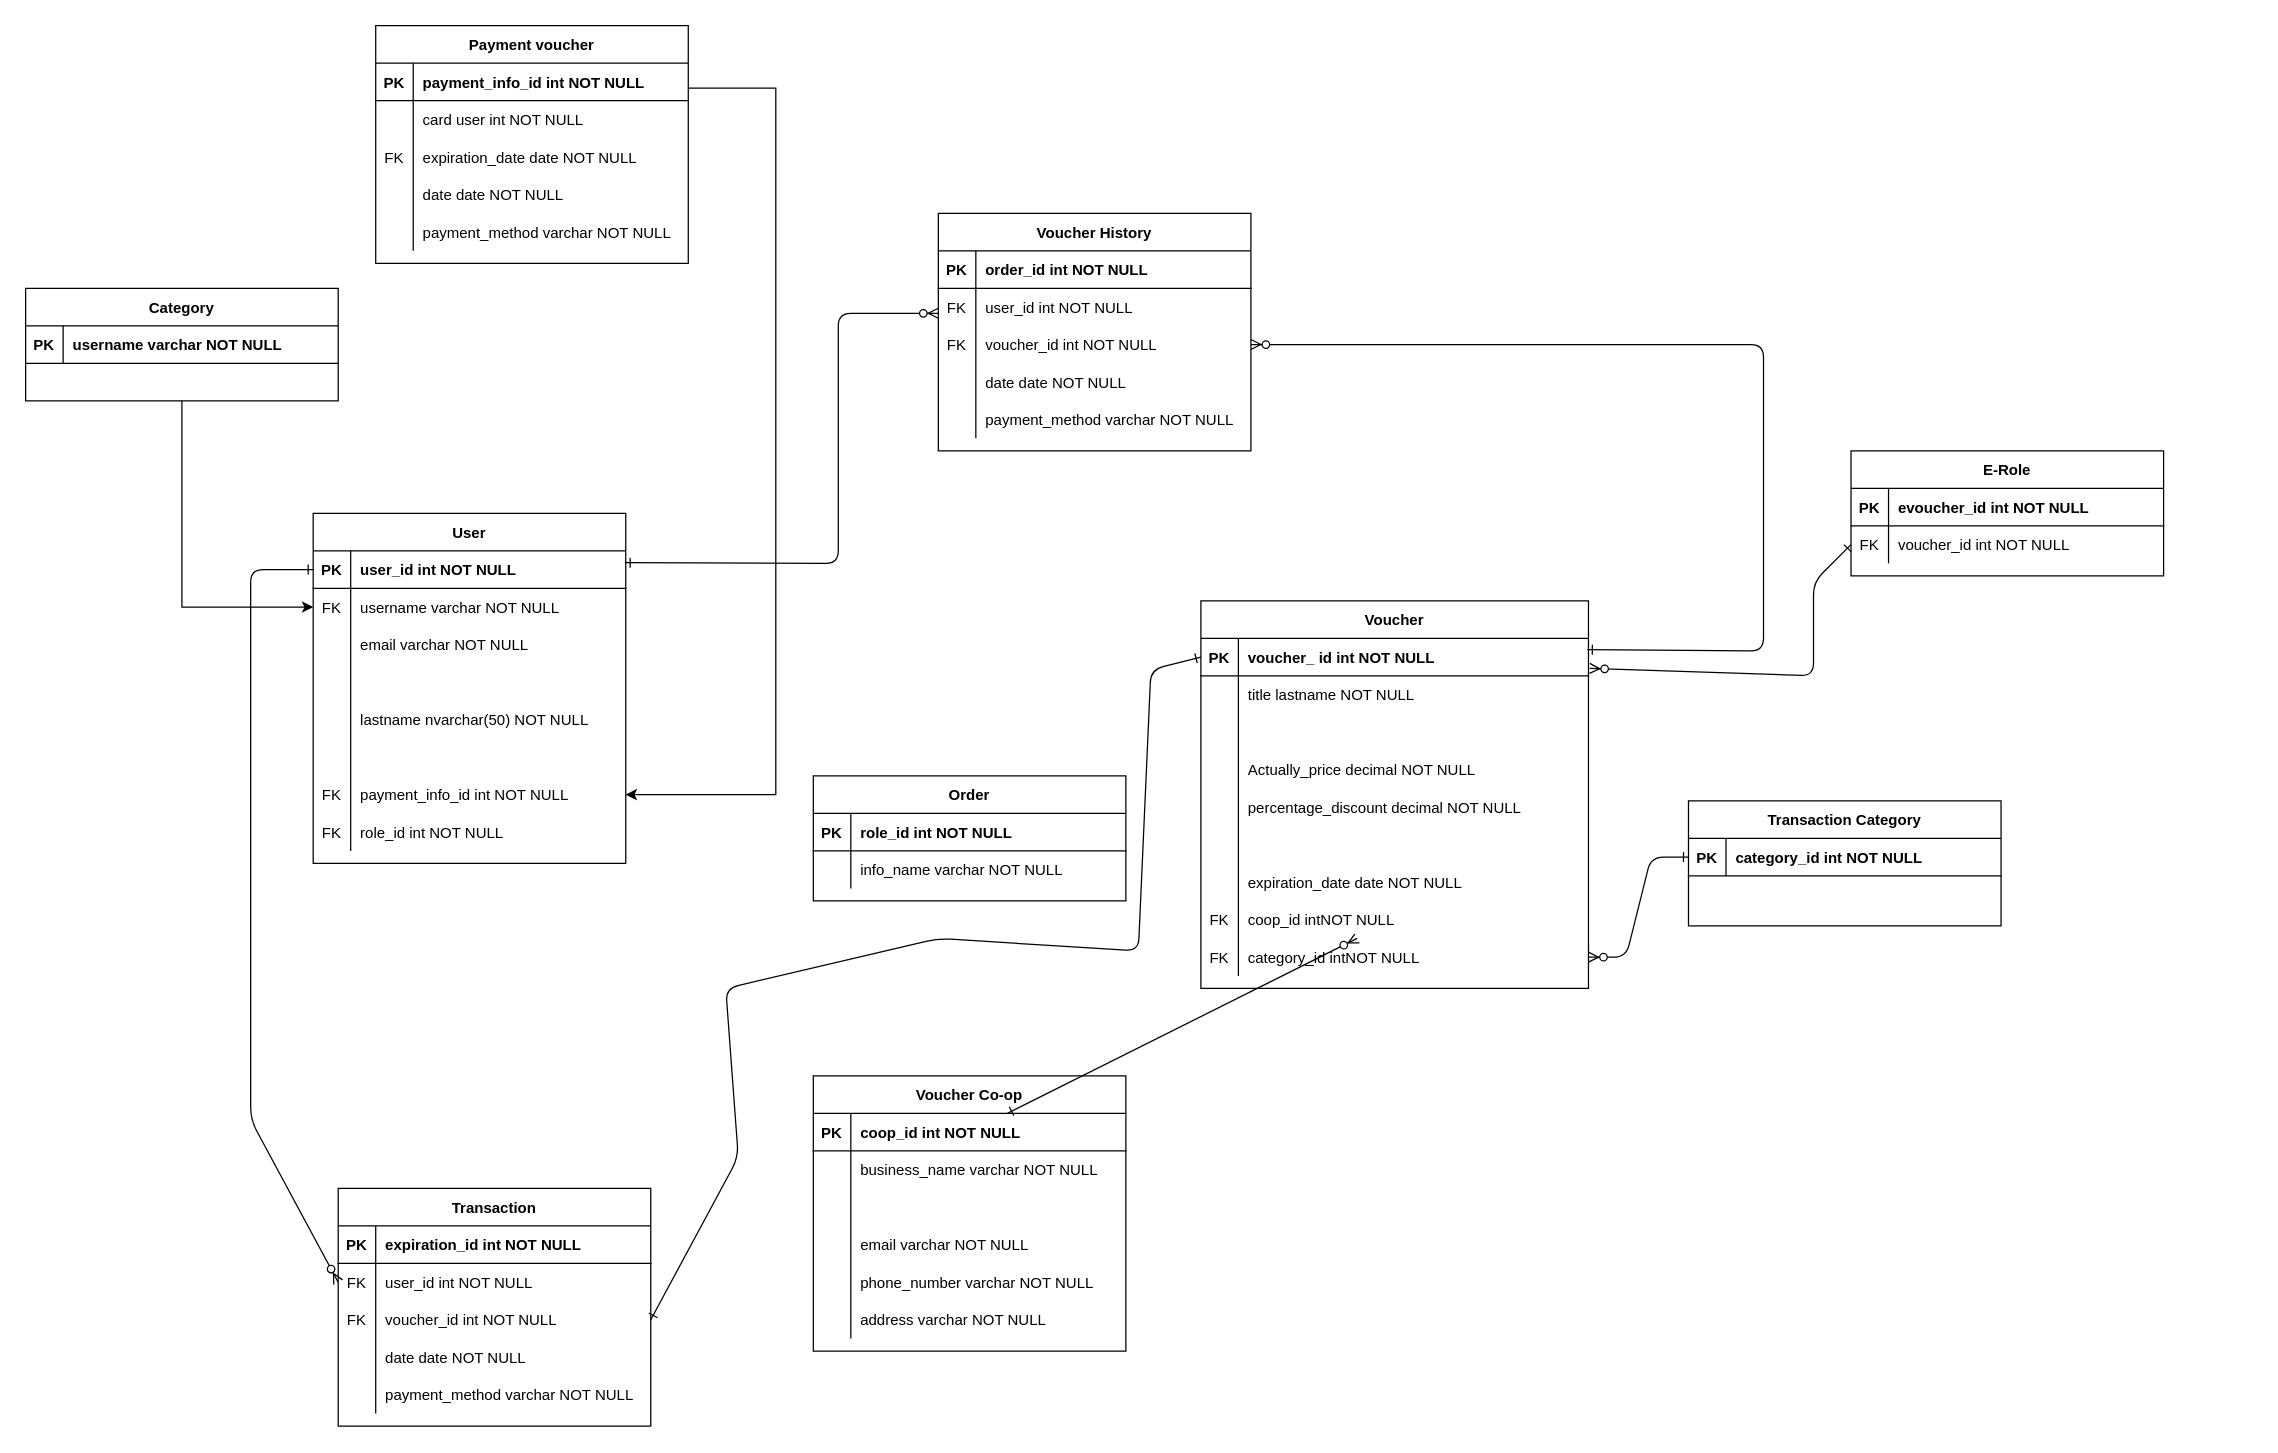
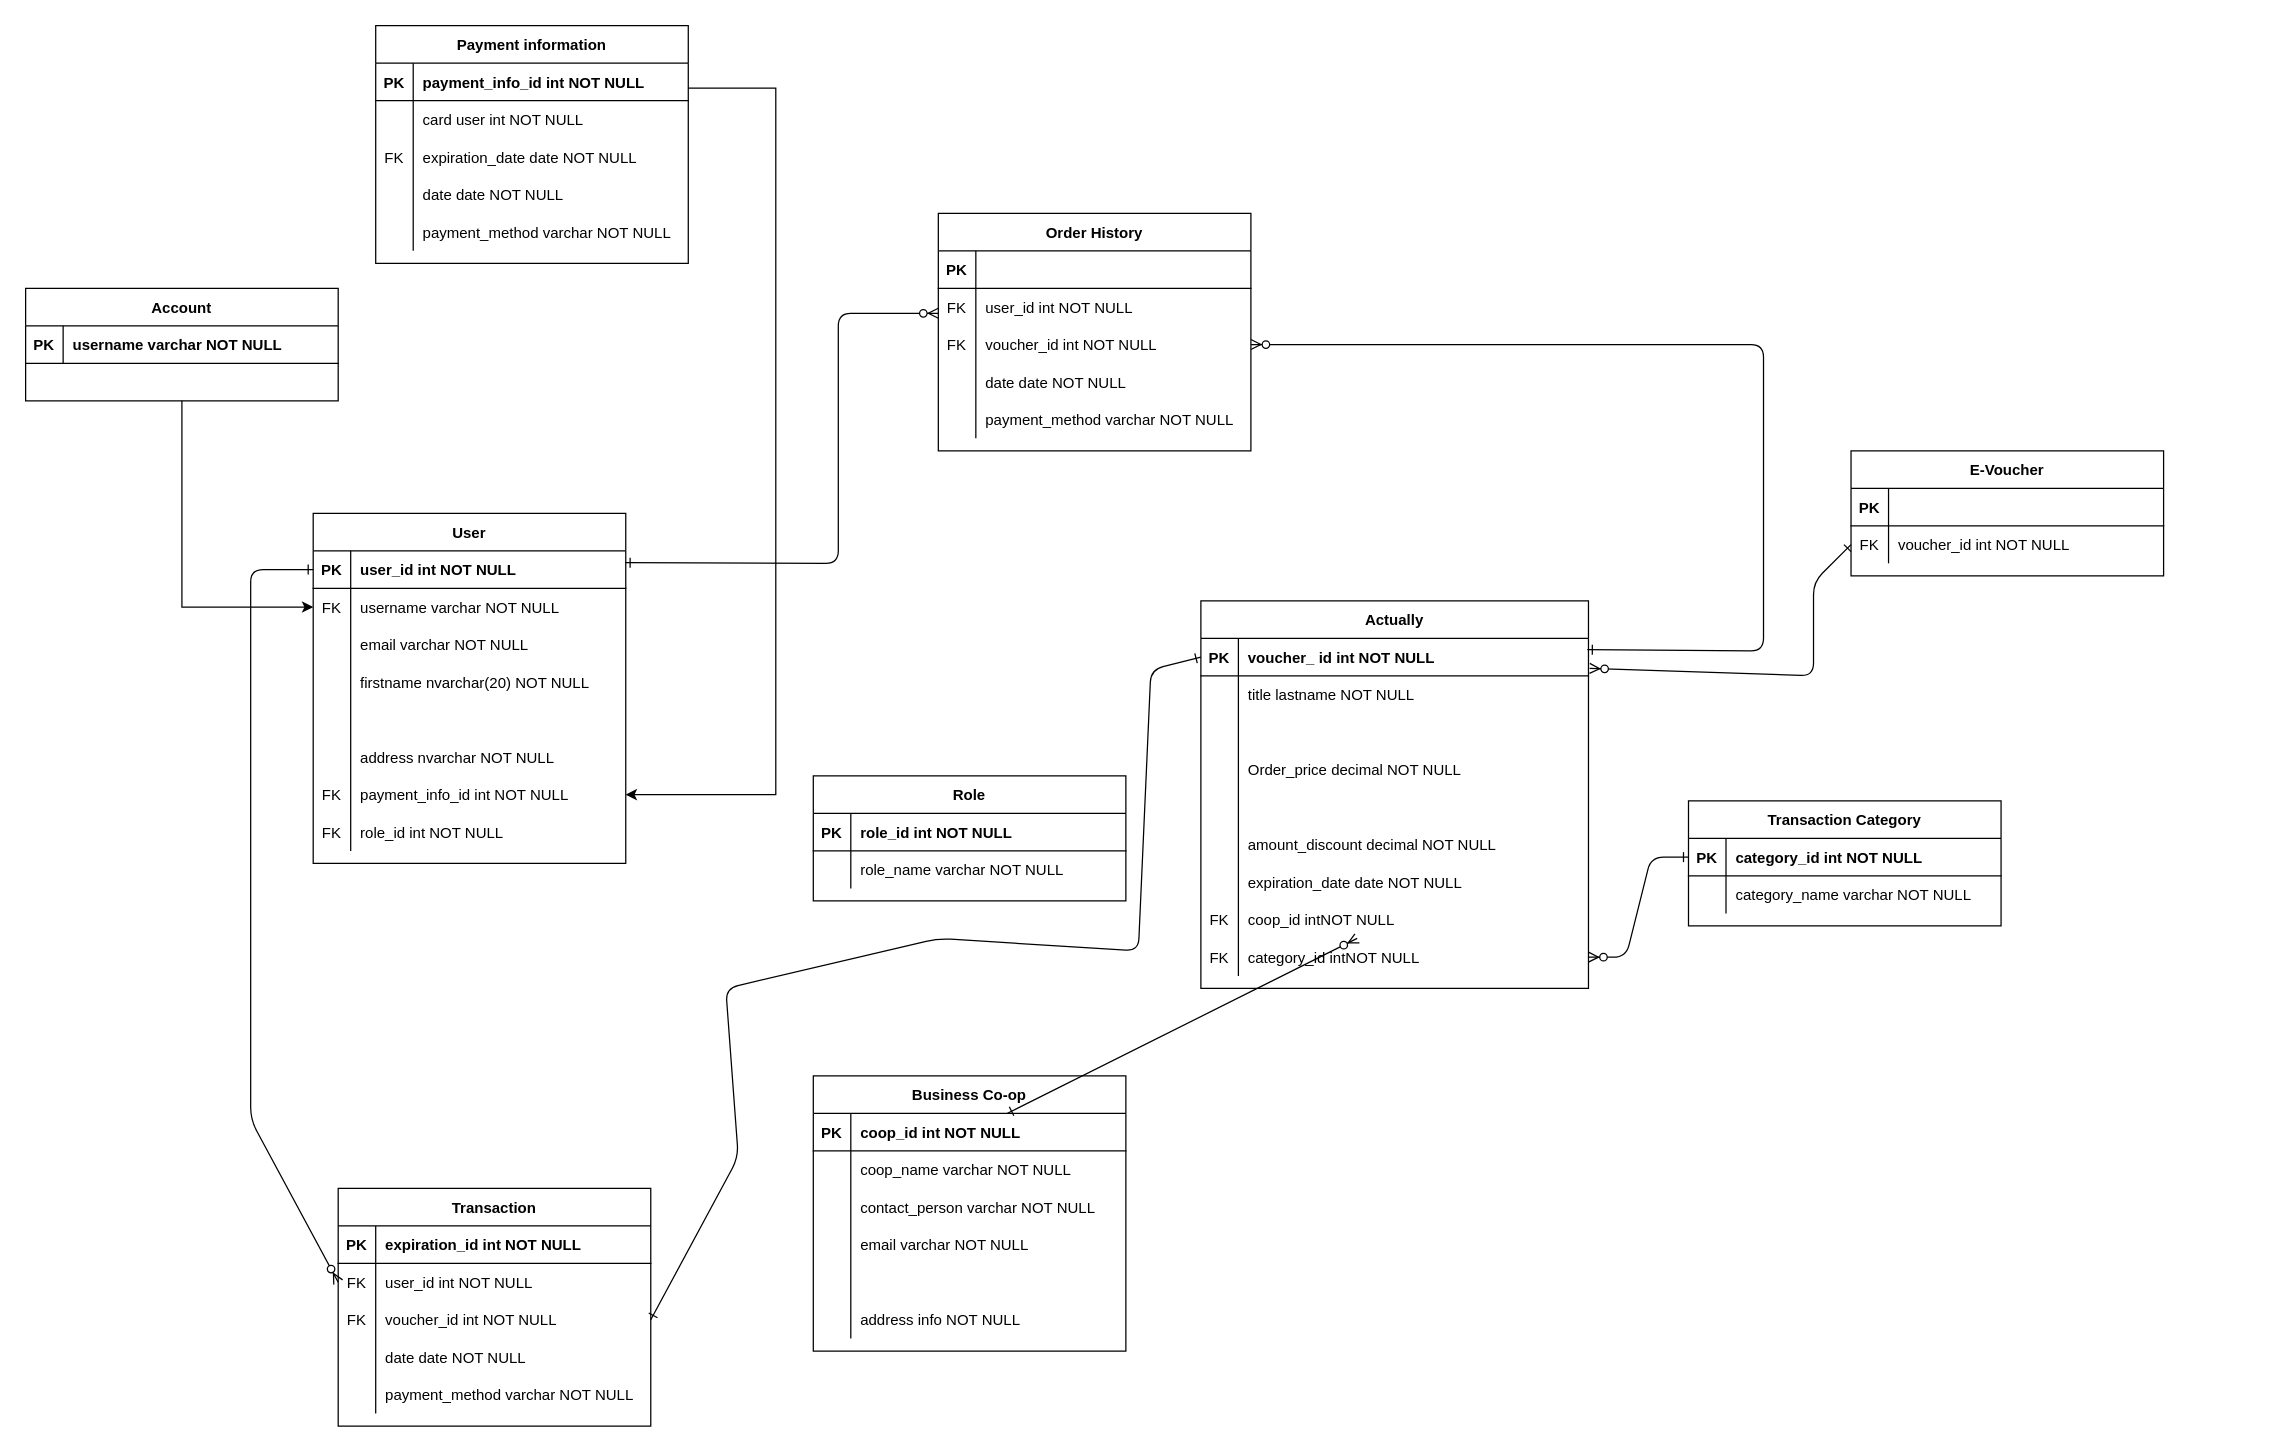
(531, 45) -> (531, 45)
(1094, 233) -> (1094, 233)
(1113, 269) -> none
(181, 308) -> (181, 308)
(2006, 470) -> (2006, 470)
(2026, 507) -> none
(1394, 620) -> (1394, 620)
none -> (488, 682)
(488, 719) -> none
none -> (488, 757)
(1362, 770) -> (1353, 770)
(969, 795) -> (969, 795)
(1413, 807) -> none
none -> (1413, 844)
(961, 870) -> (961, 870)
none -> (1863, 894)
(969, 1095) -> (969, 1095)
(978, 1170) -> (963, 1170)
none -> (988, 1207)
(988, 1282) -> none
(957, 1320) -> (942, 1320)
